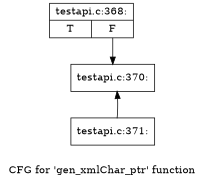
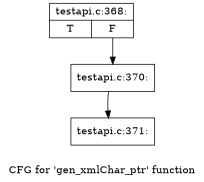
(118, 108) -> (108, 101)
